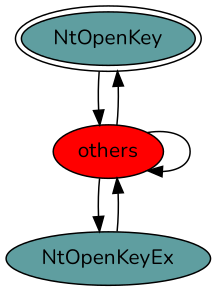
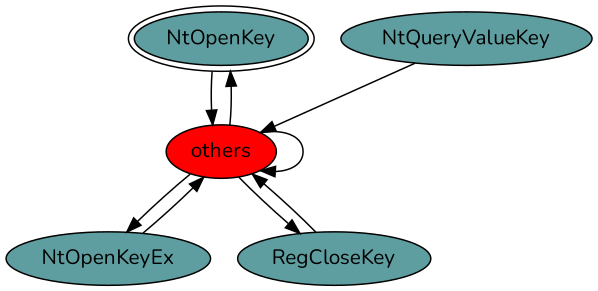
none -> (466, 39)
none -> (334, 259)
